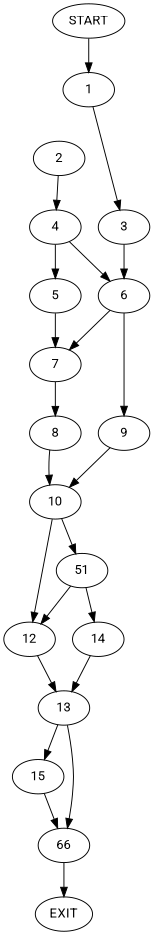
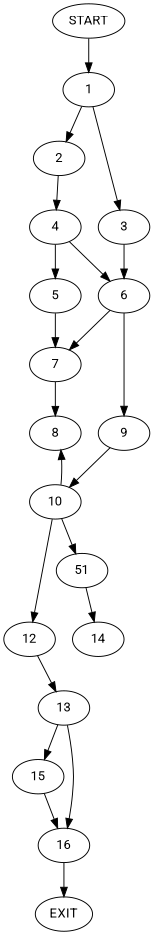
none -> (76, 120)
(49, 463) -> (62, 472)
(59, 601) -> none
(83, 669) -> none
(64, 845) -> (64, 845)
